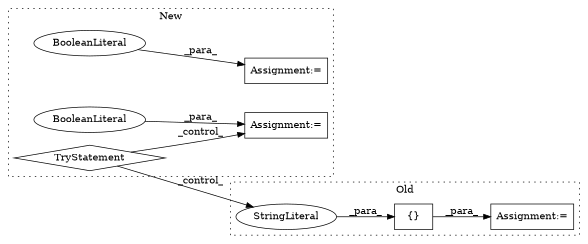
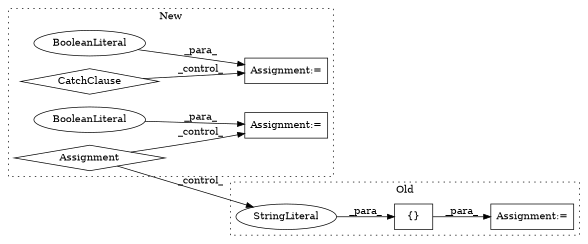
none -> (90, 81)
(90, 158) -> (90, 158)
